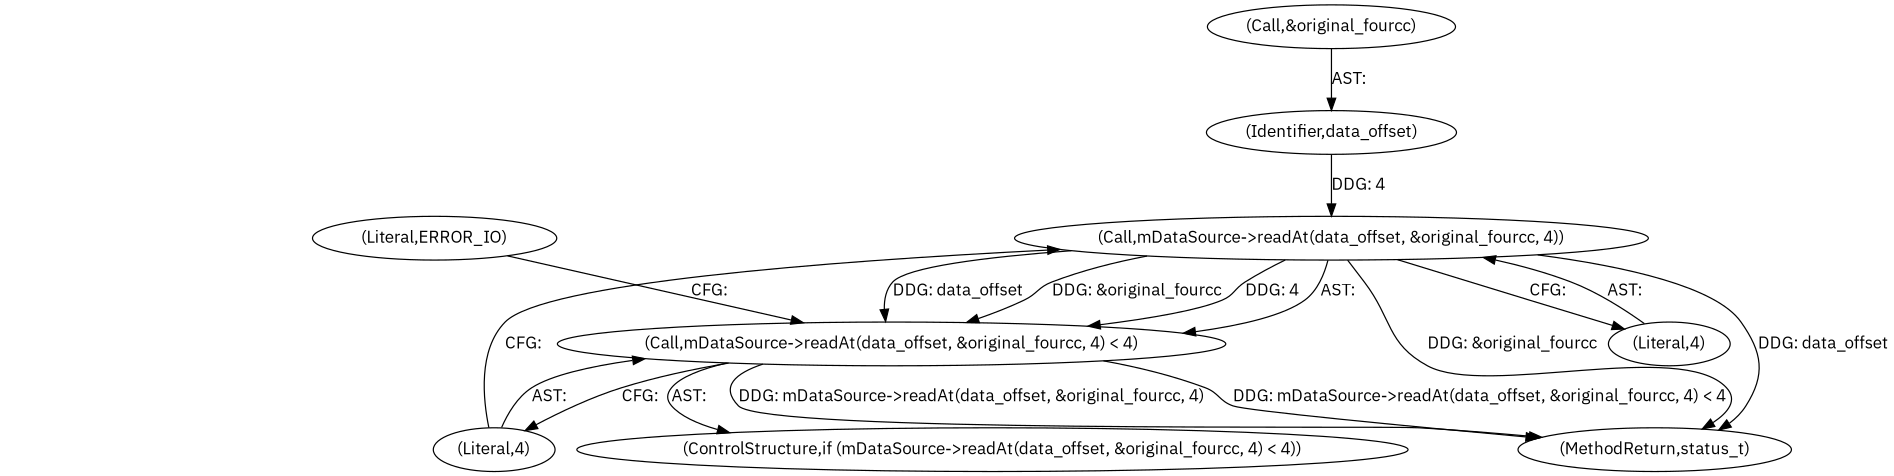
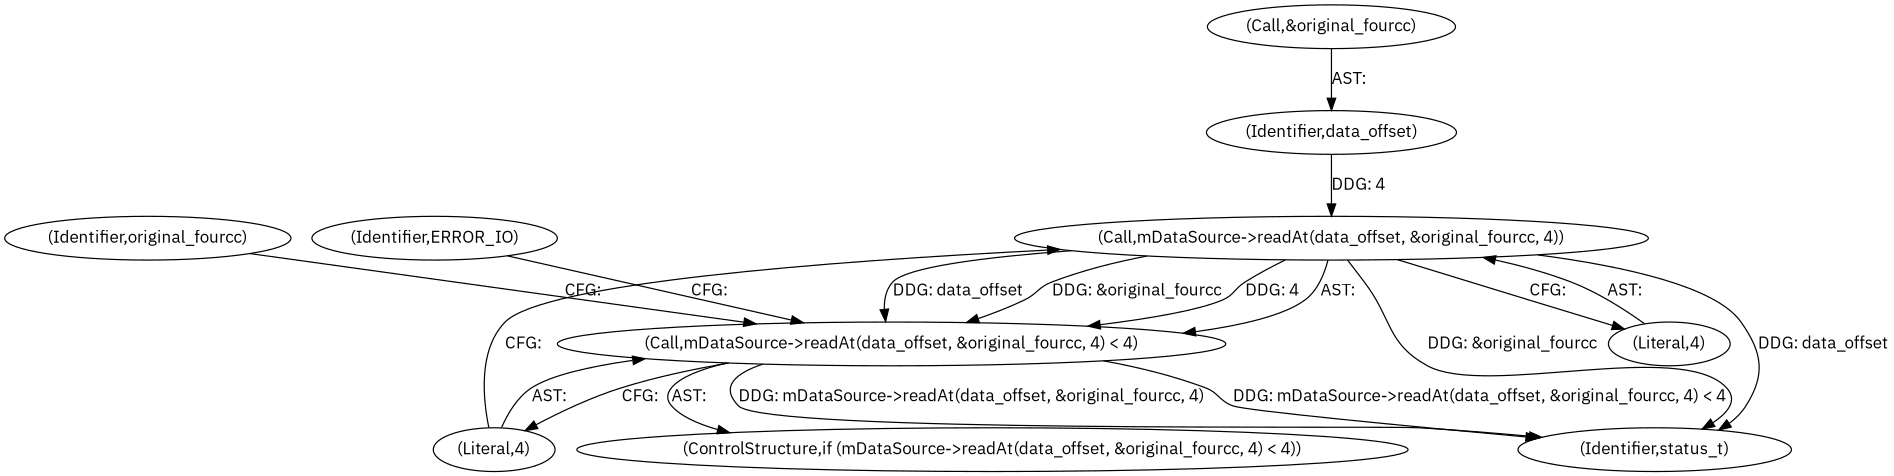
none -> (148, 238)
(435, 238) -> (435, 238)
(1655, 450) -> (1655, 450)
